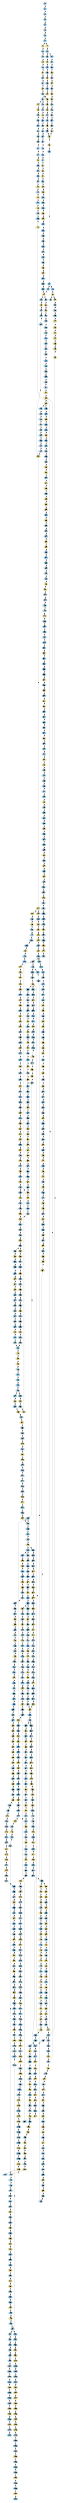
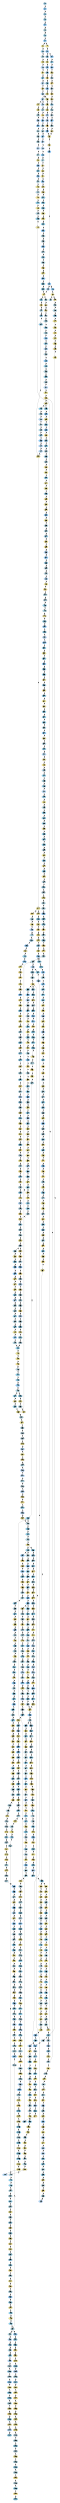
(14, 1940) -> (14, 1940)
